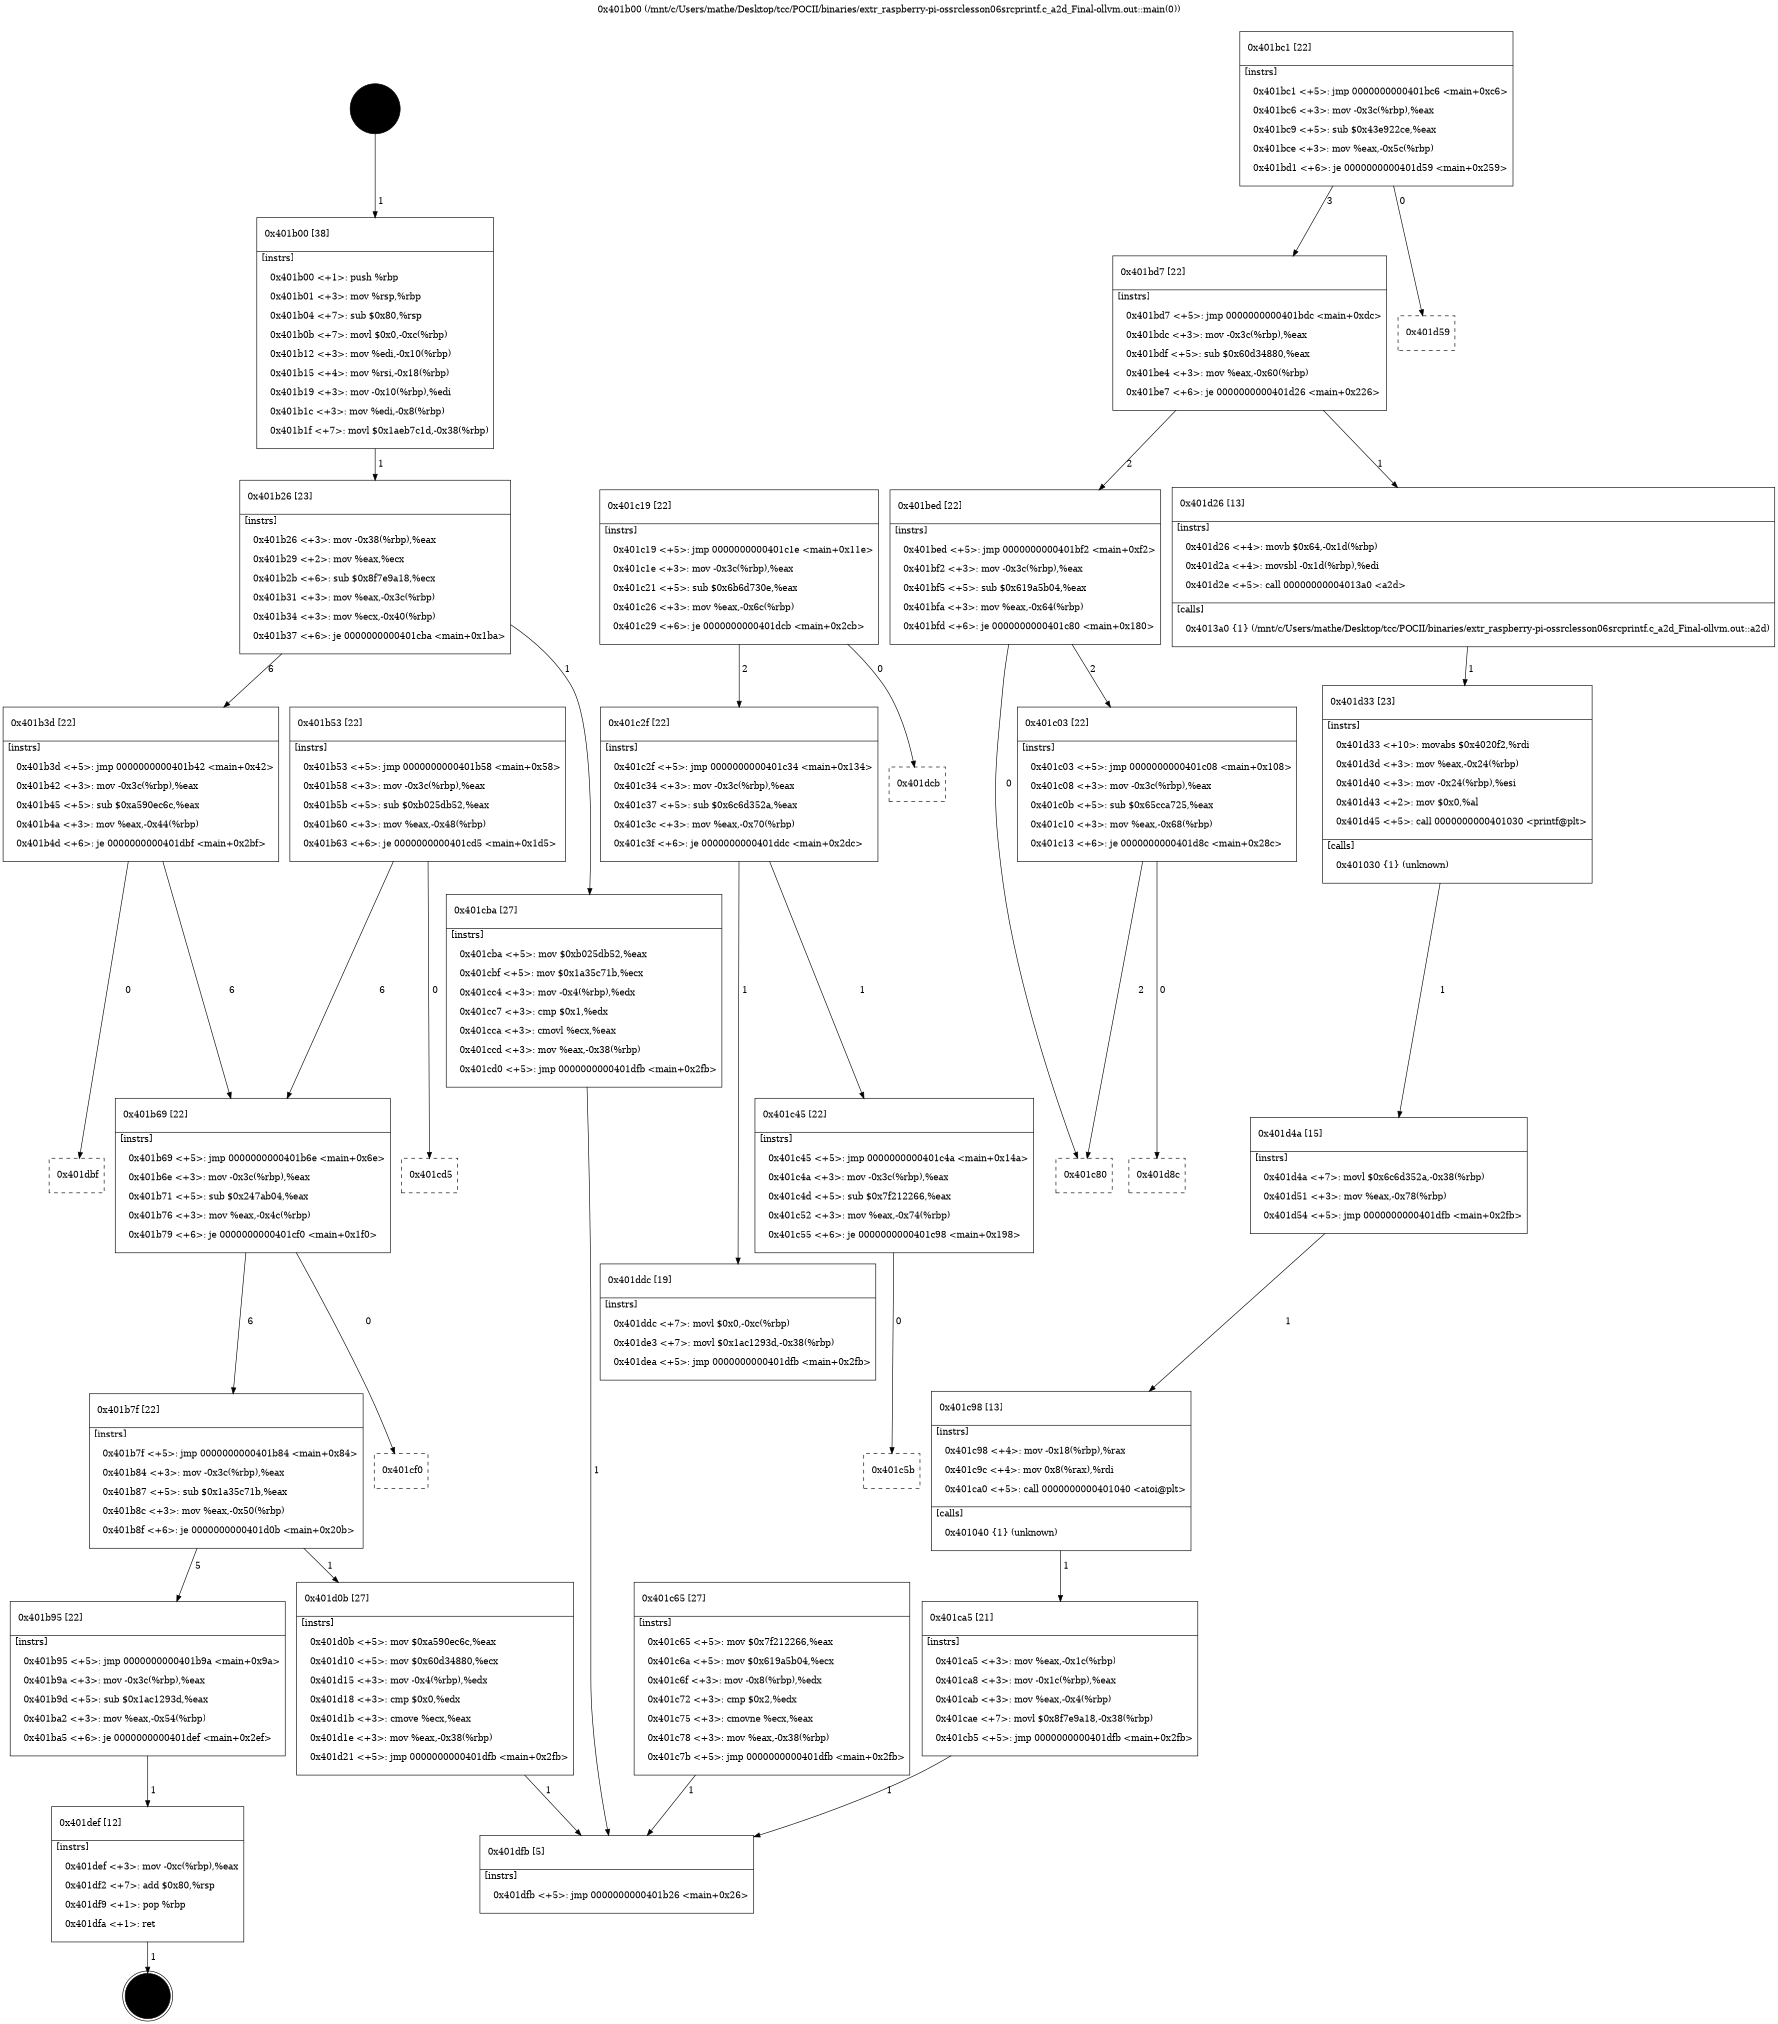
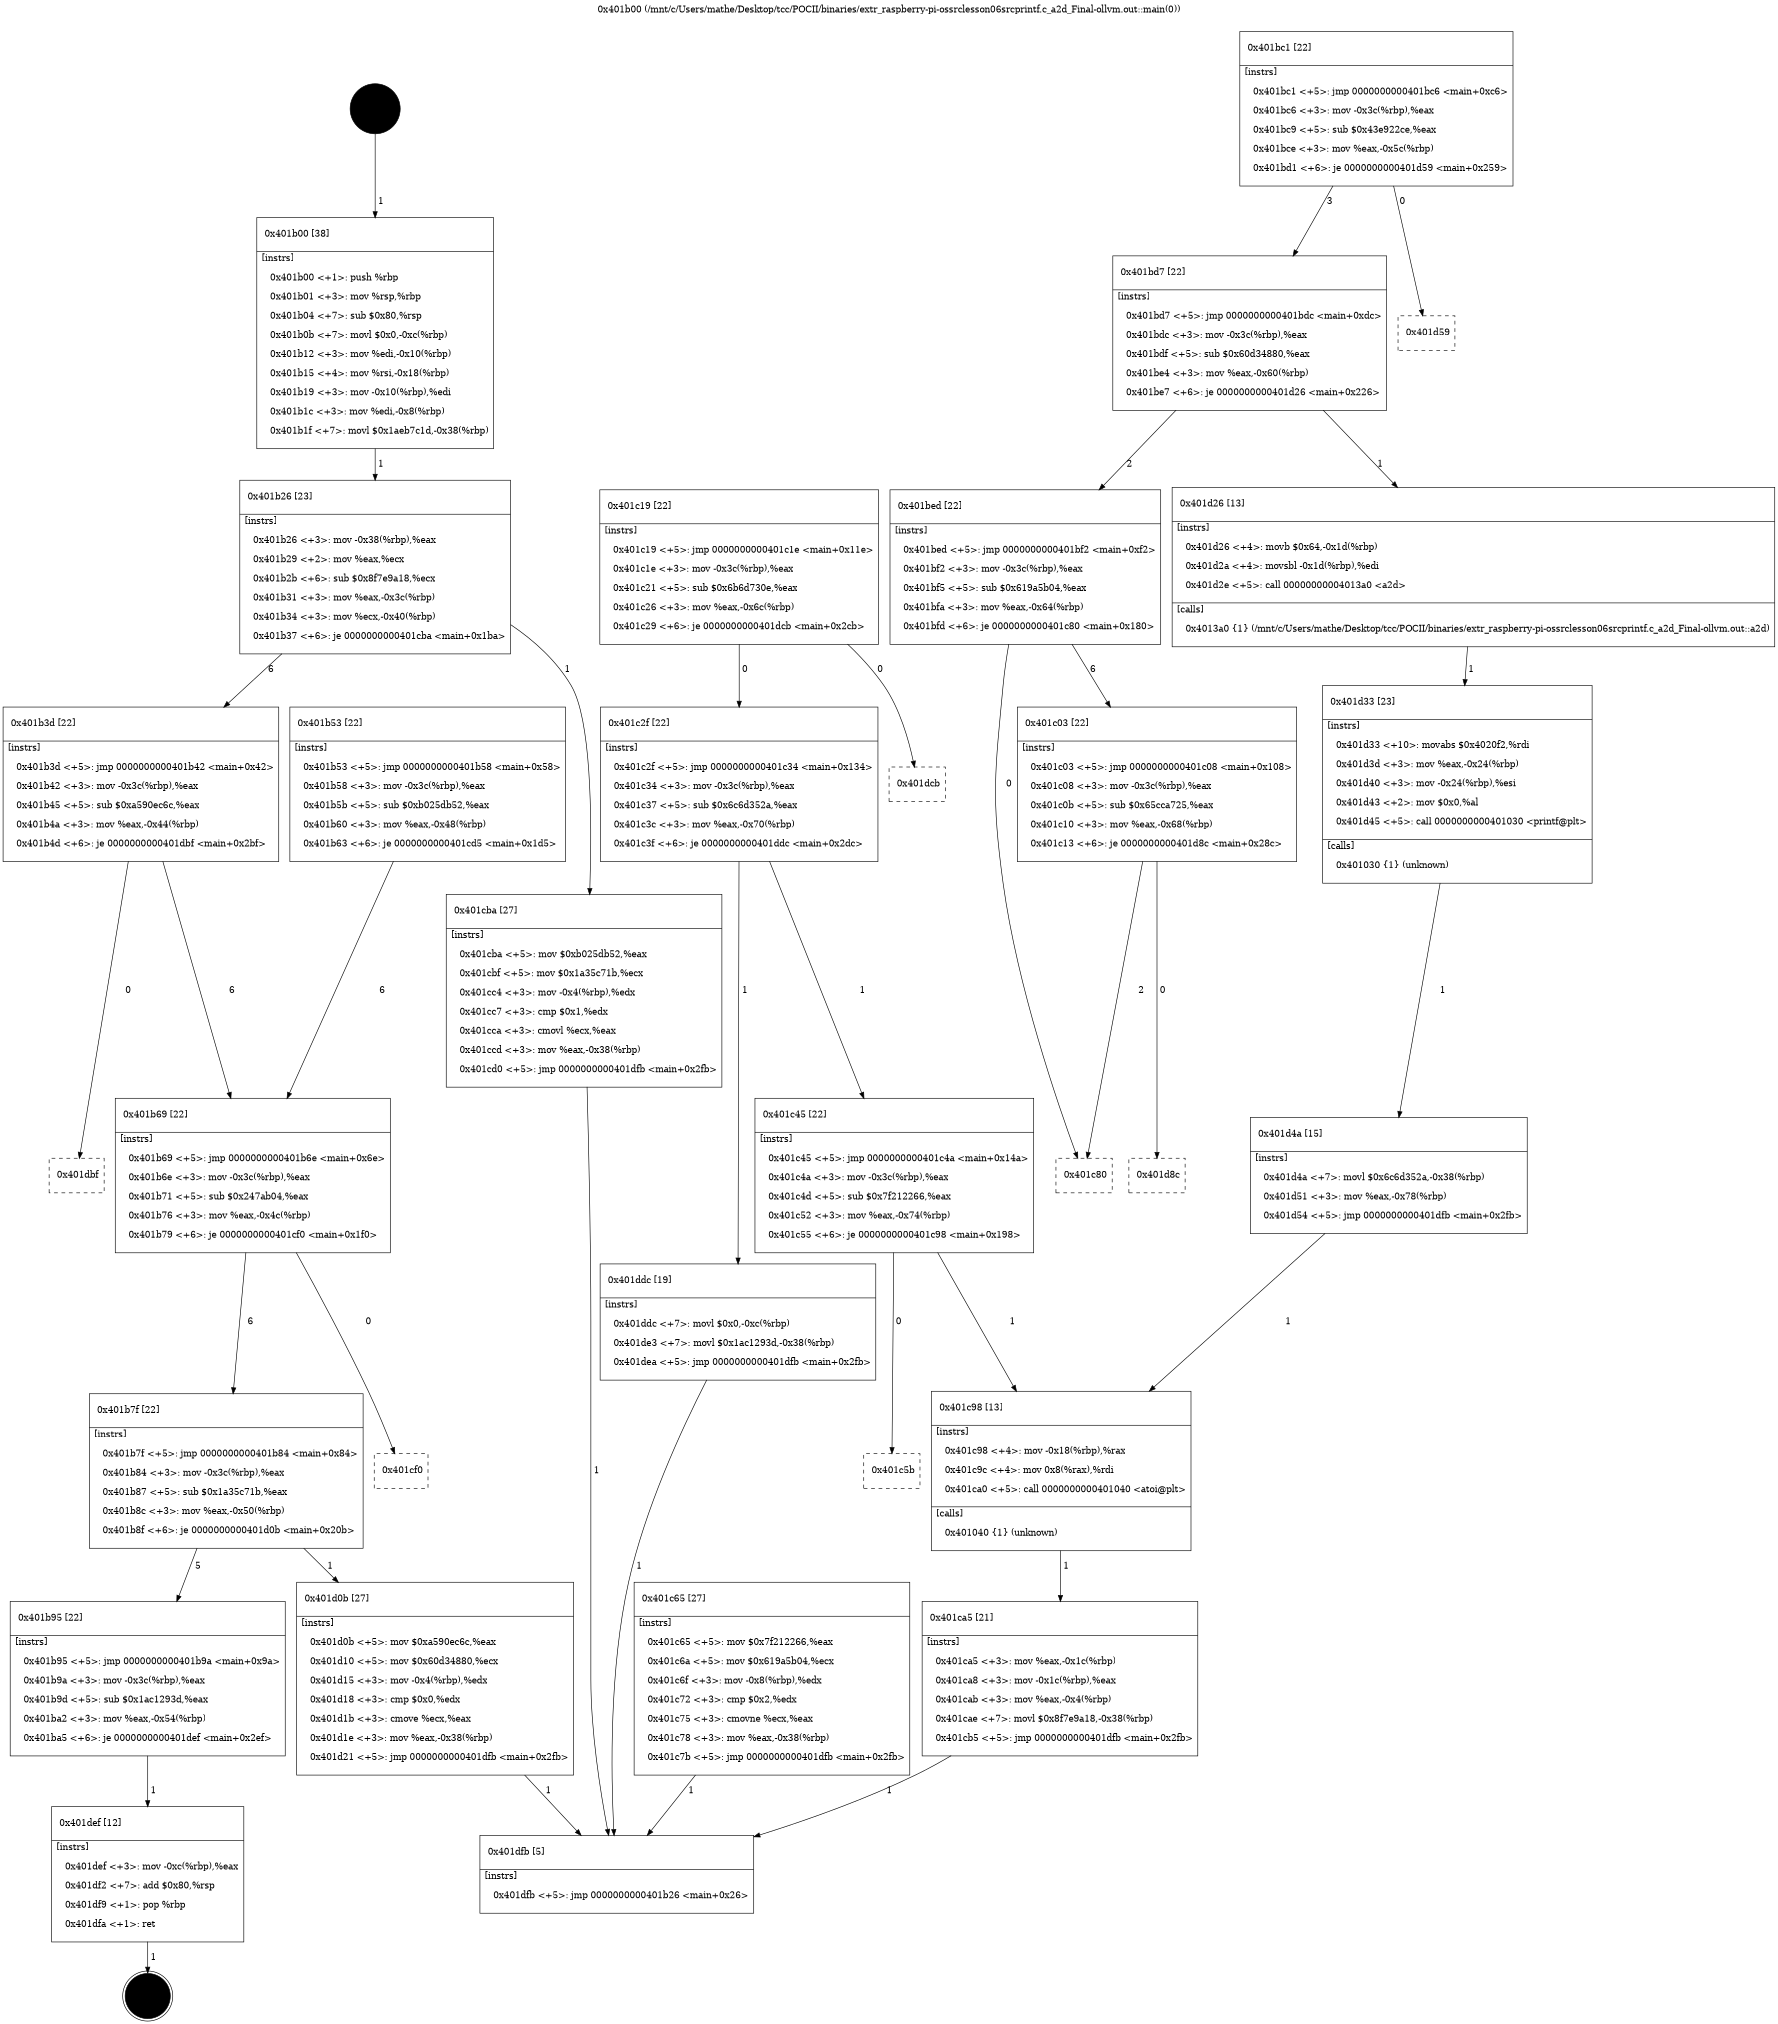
(744, 670) -> (744, 670)
(1091, 670) -> (1091, 670)
(430, 1176) -> none
none -> (975, 1319)
none -> (626, 1597)
